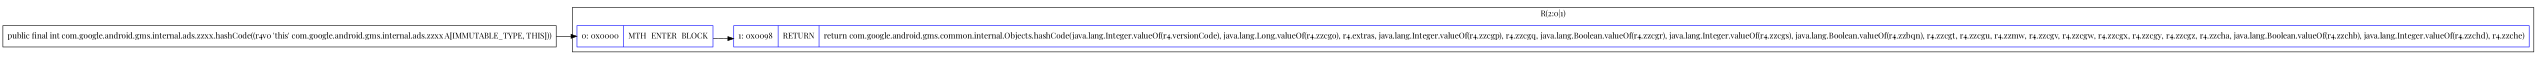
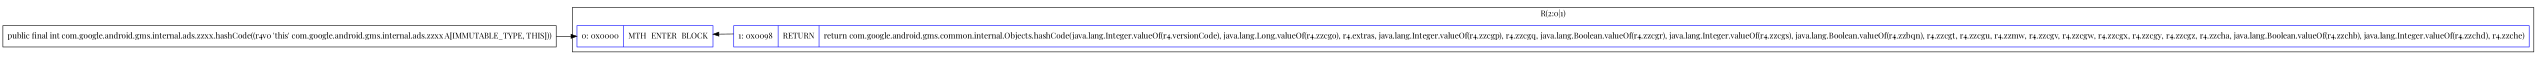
(720, 38) -> (726, 34)
